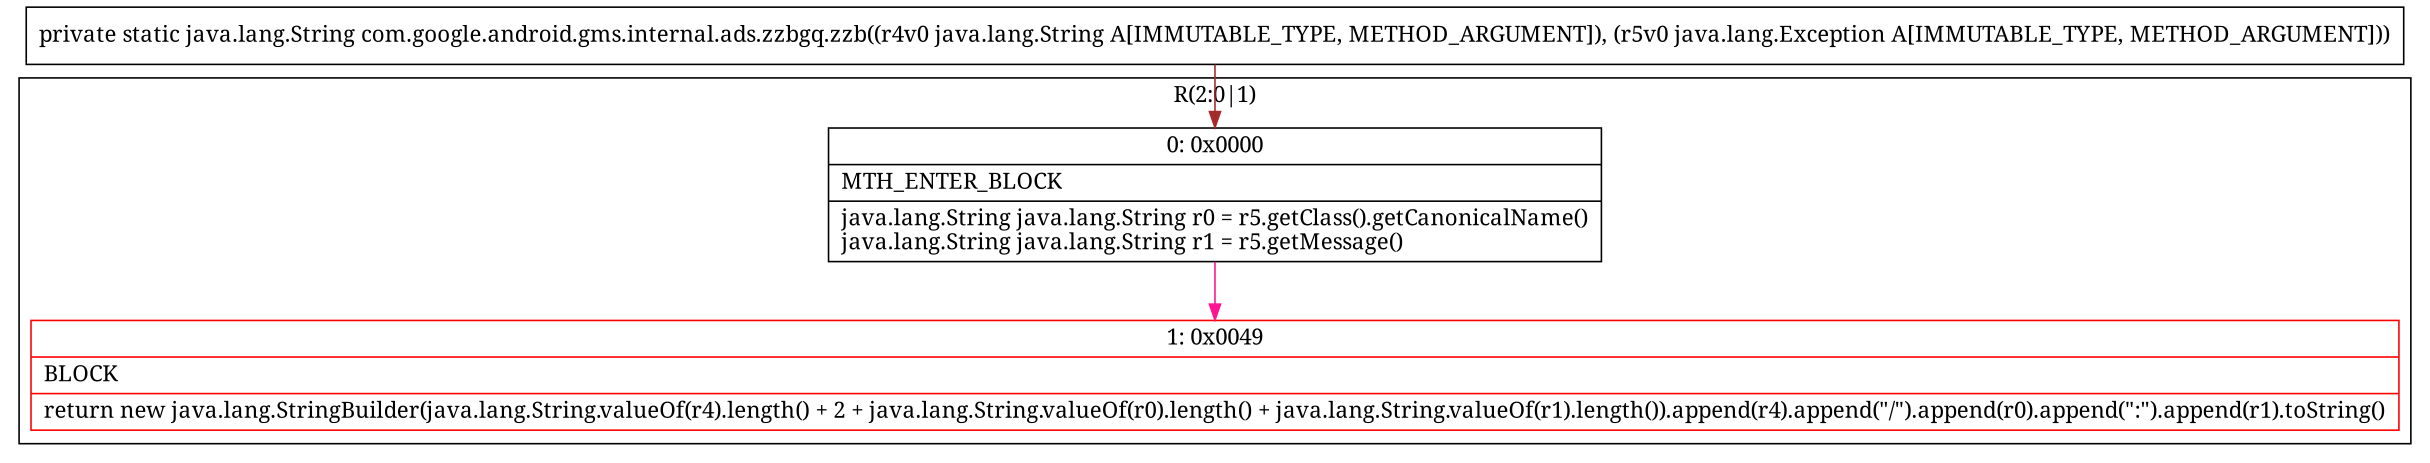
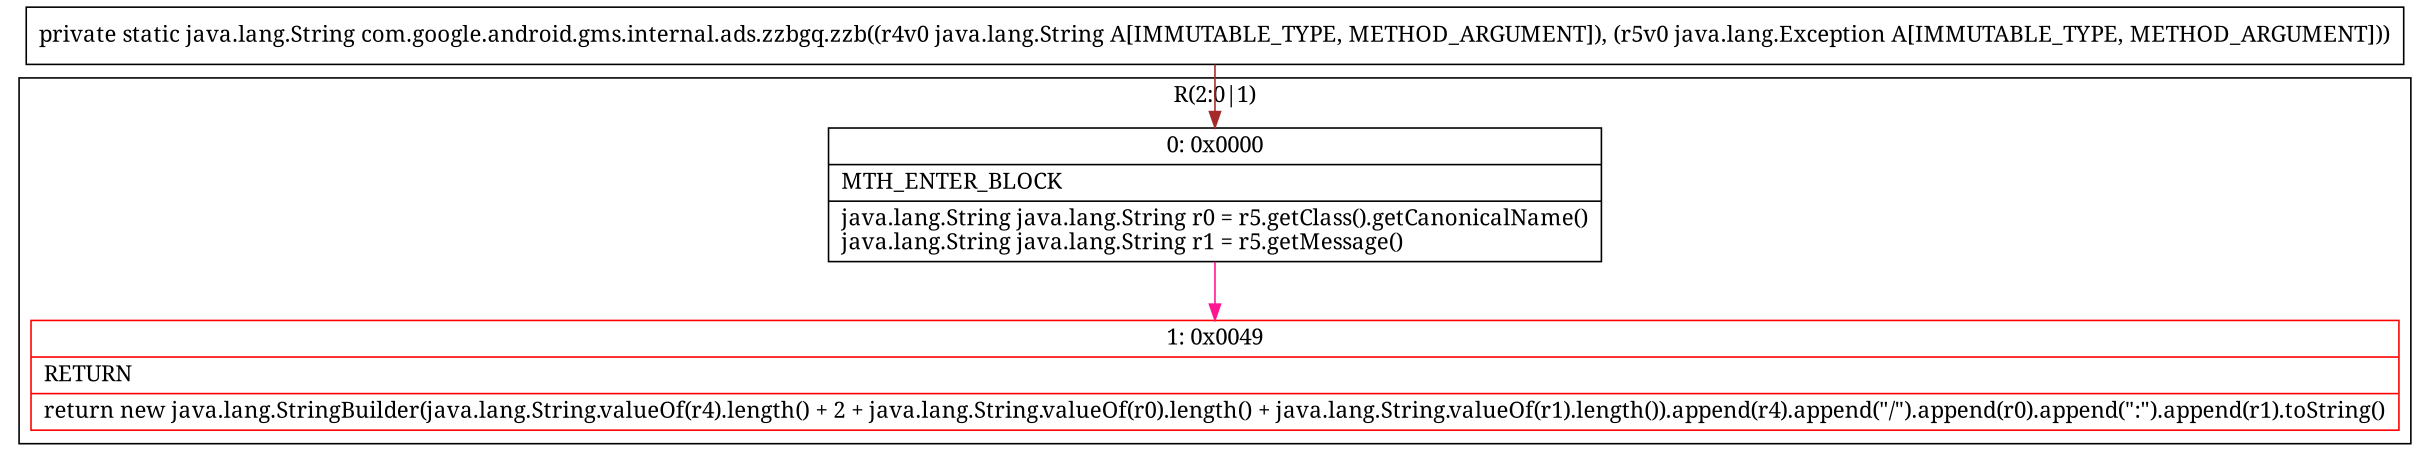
(81, 375) -> (88, 375)
